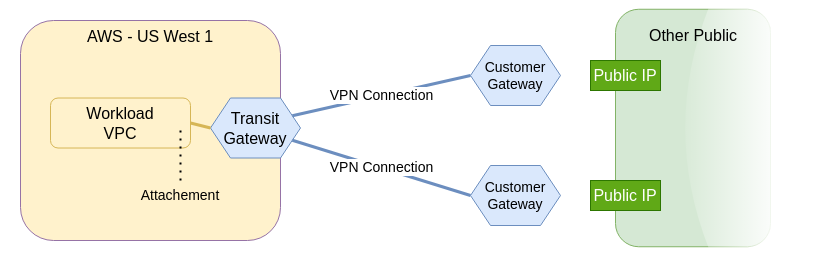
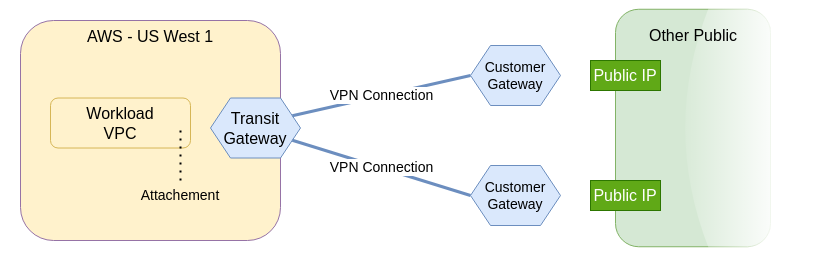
(201, 126) -> none
